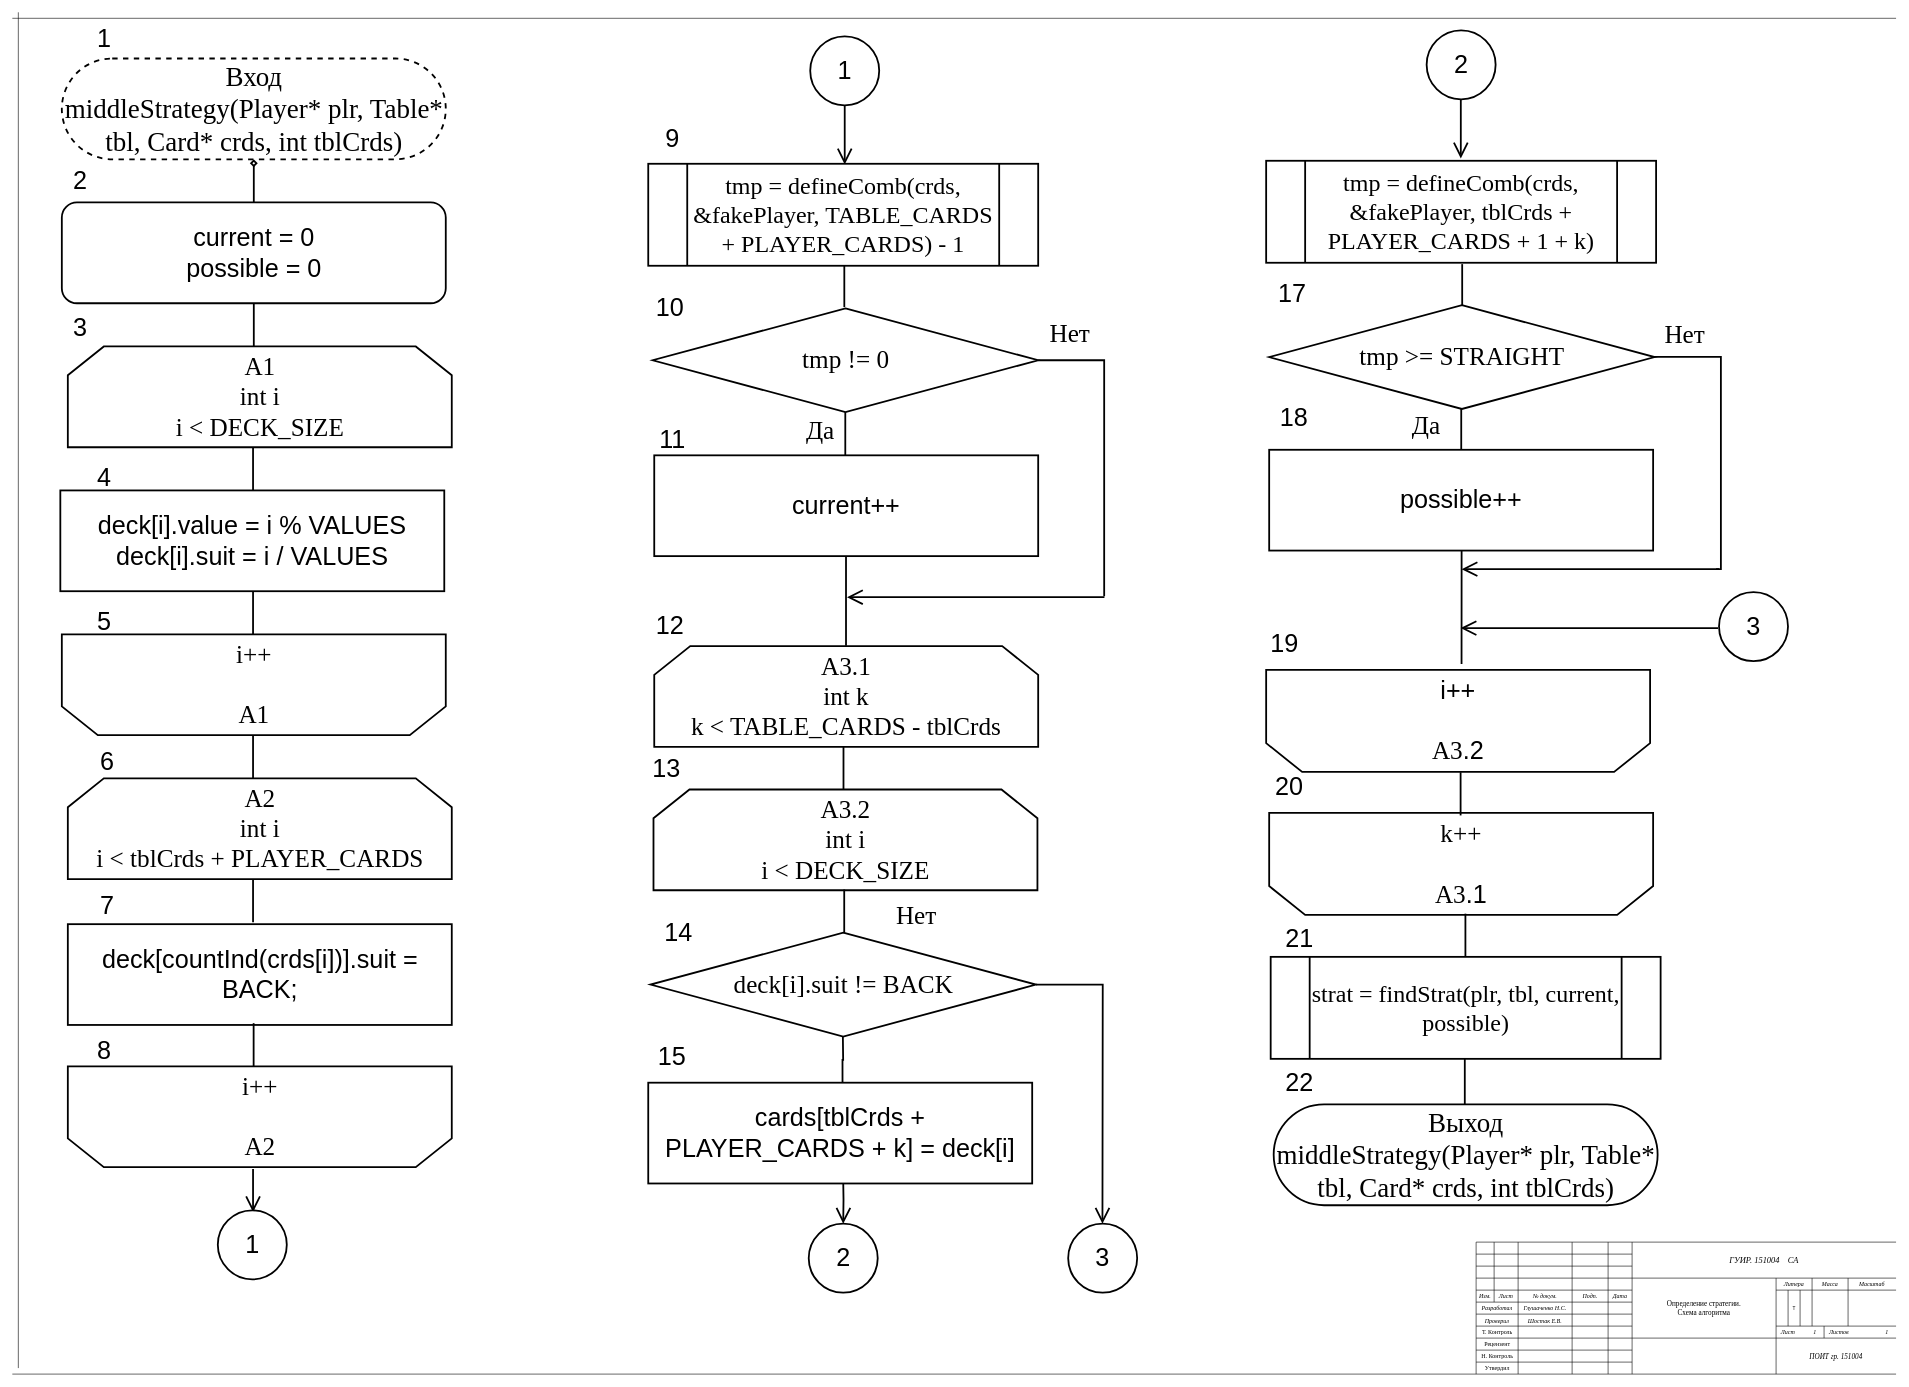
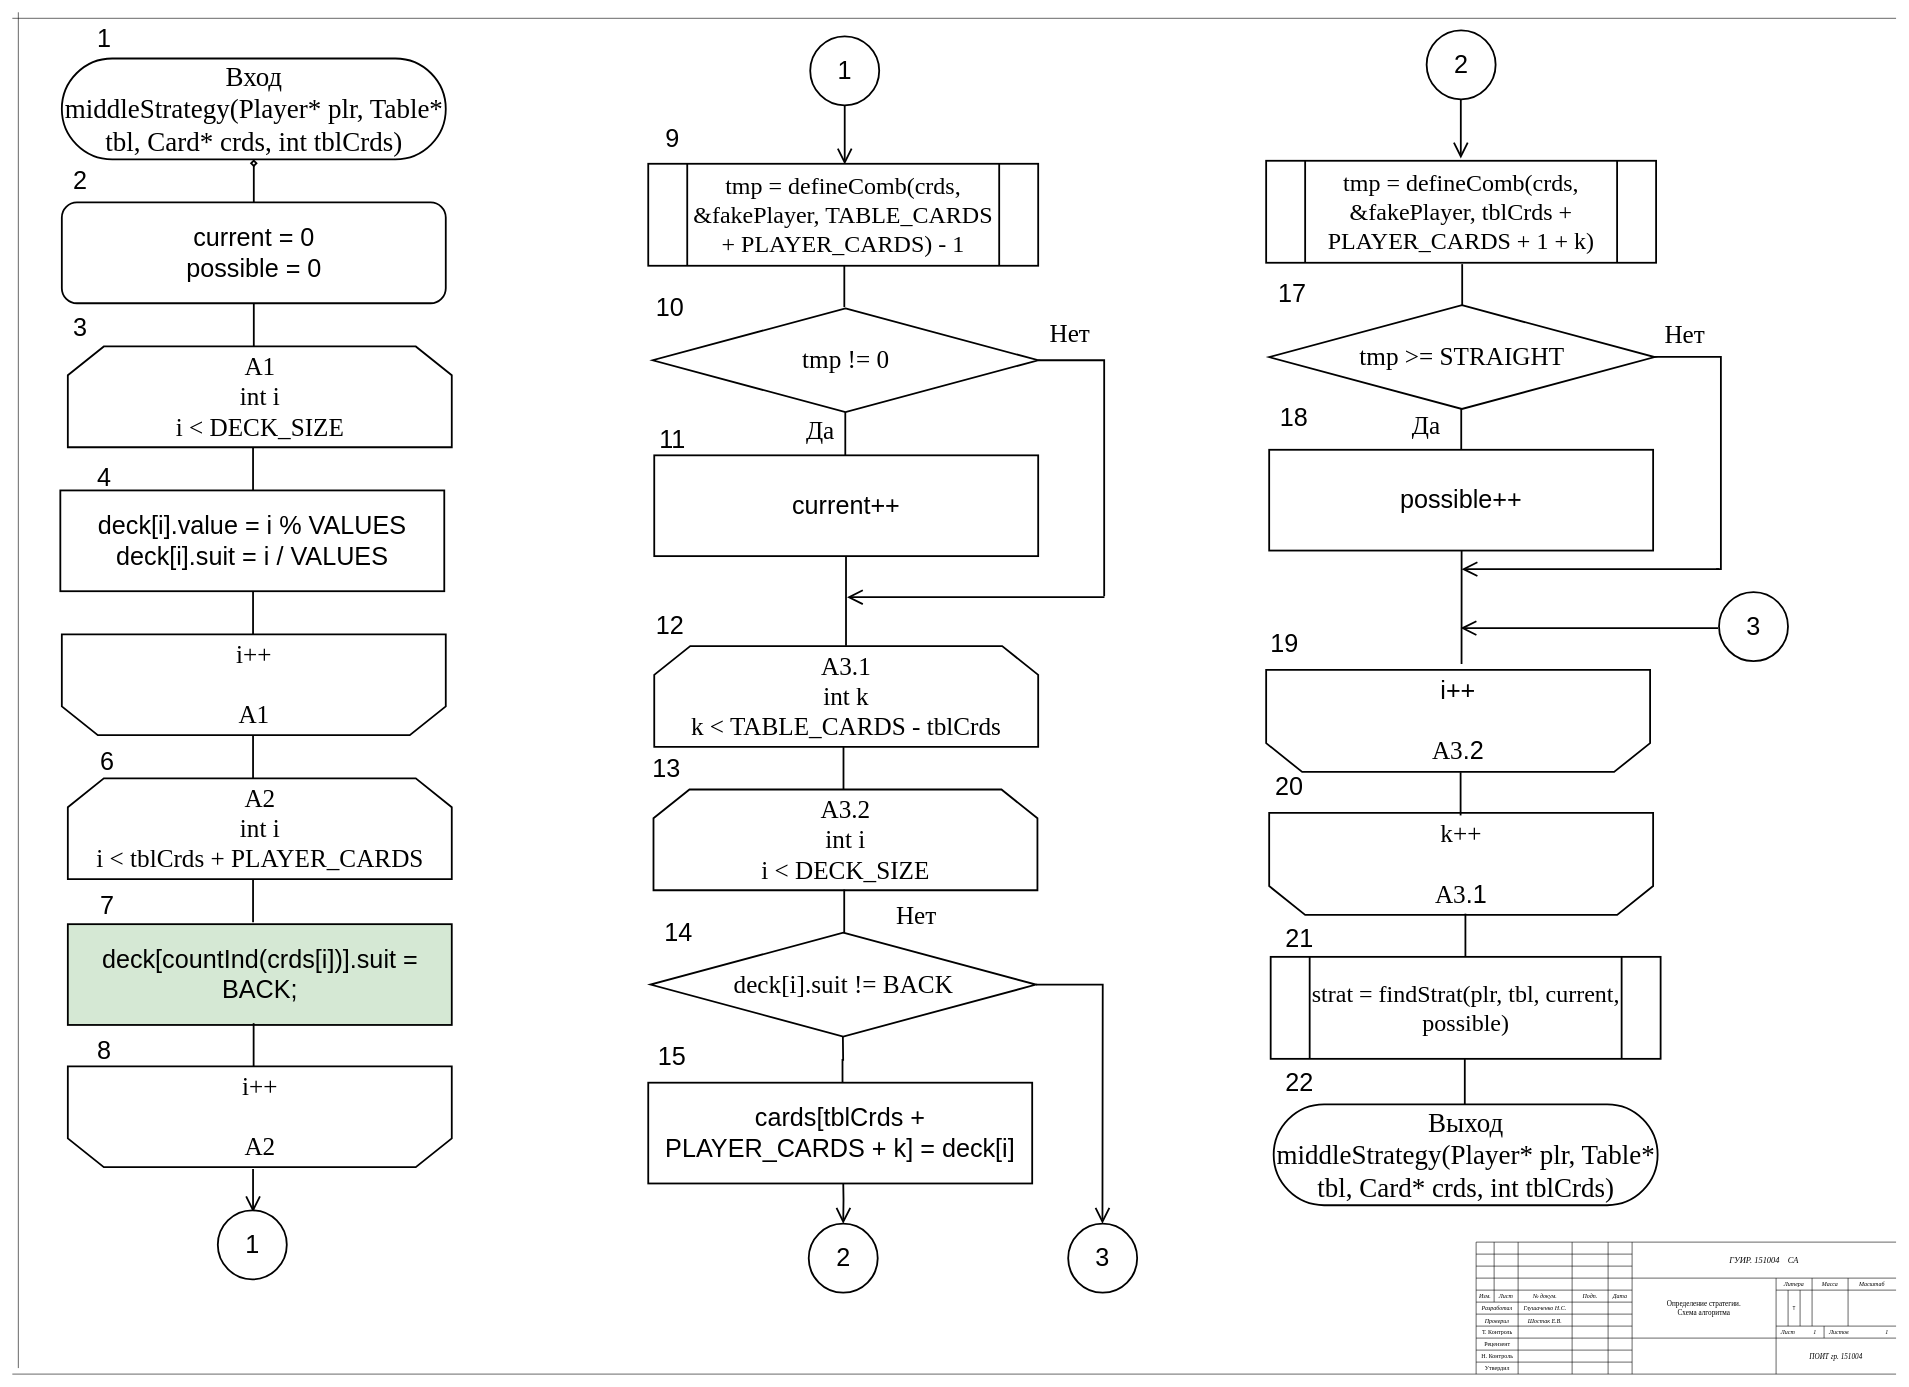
(254, 109) -> (254, 109)
(104, 622) -> none
(260, 975) -> (260, 975)
